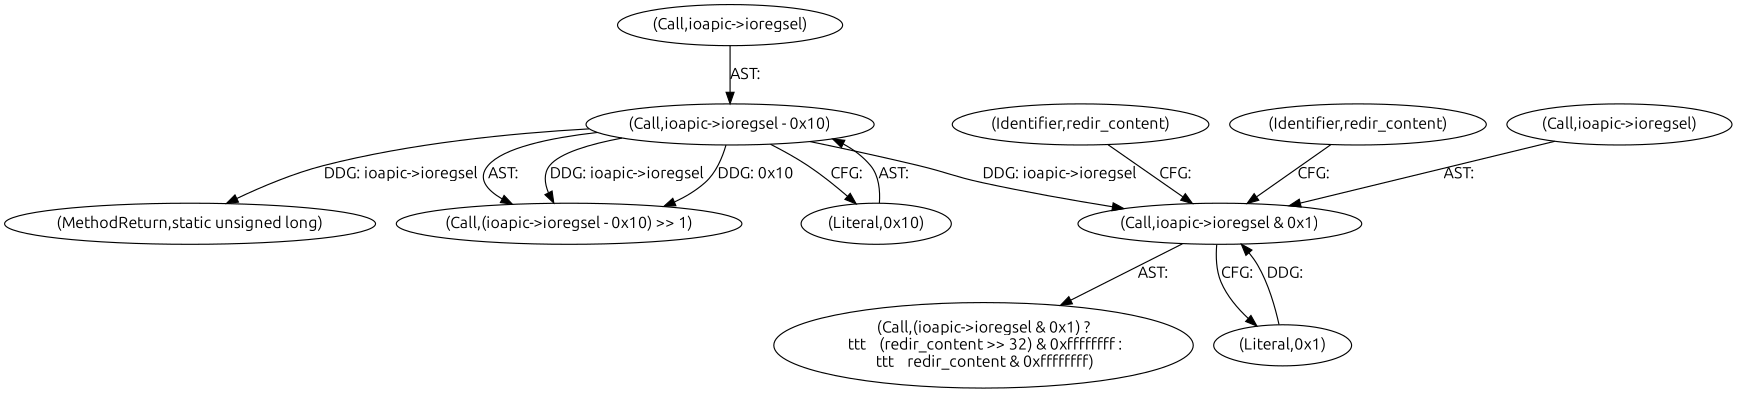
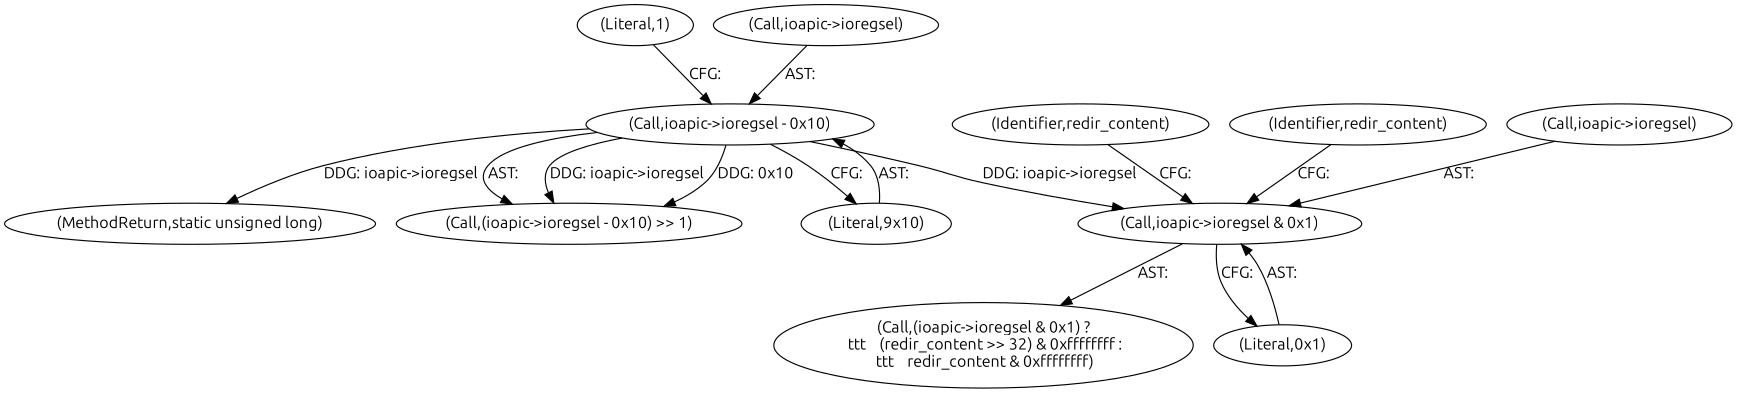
none -> (635, 25)
(876, 224) -> (876, 224)
(1287, 273) -> (1284, 273)
